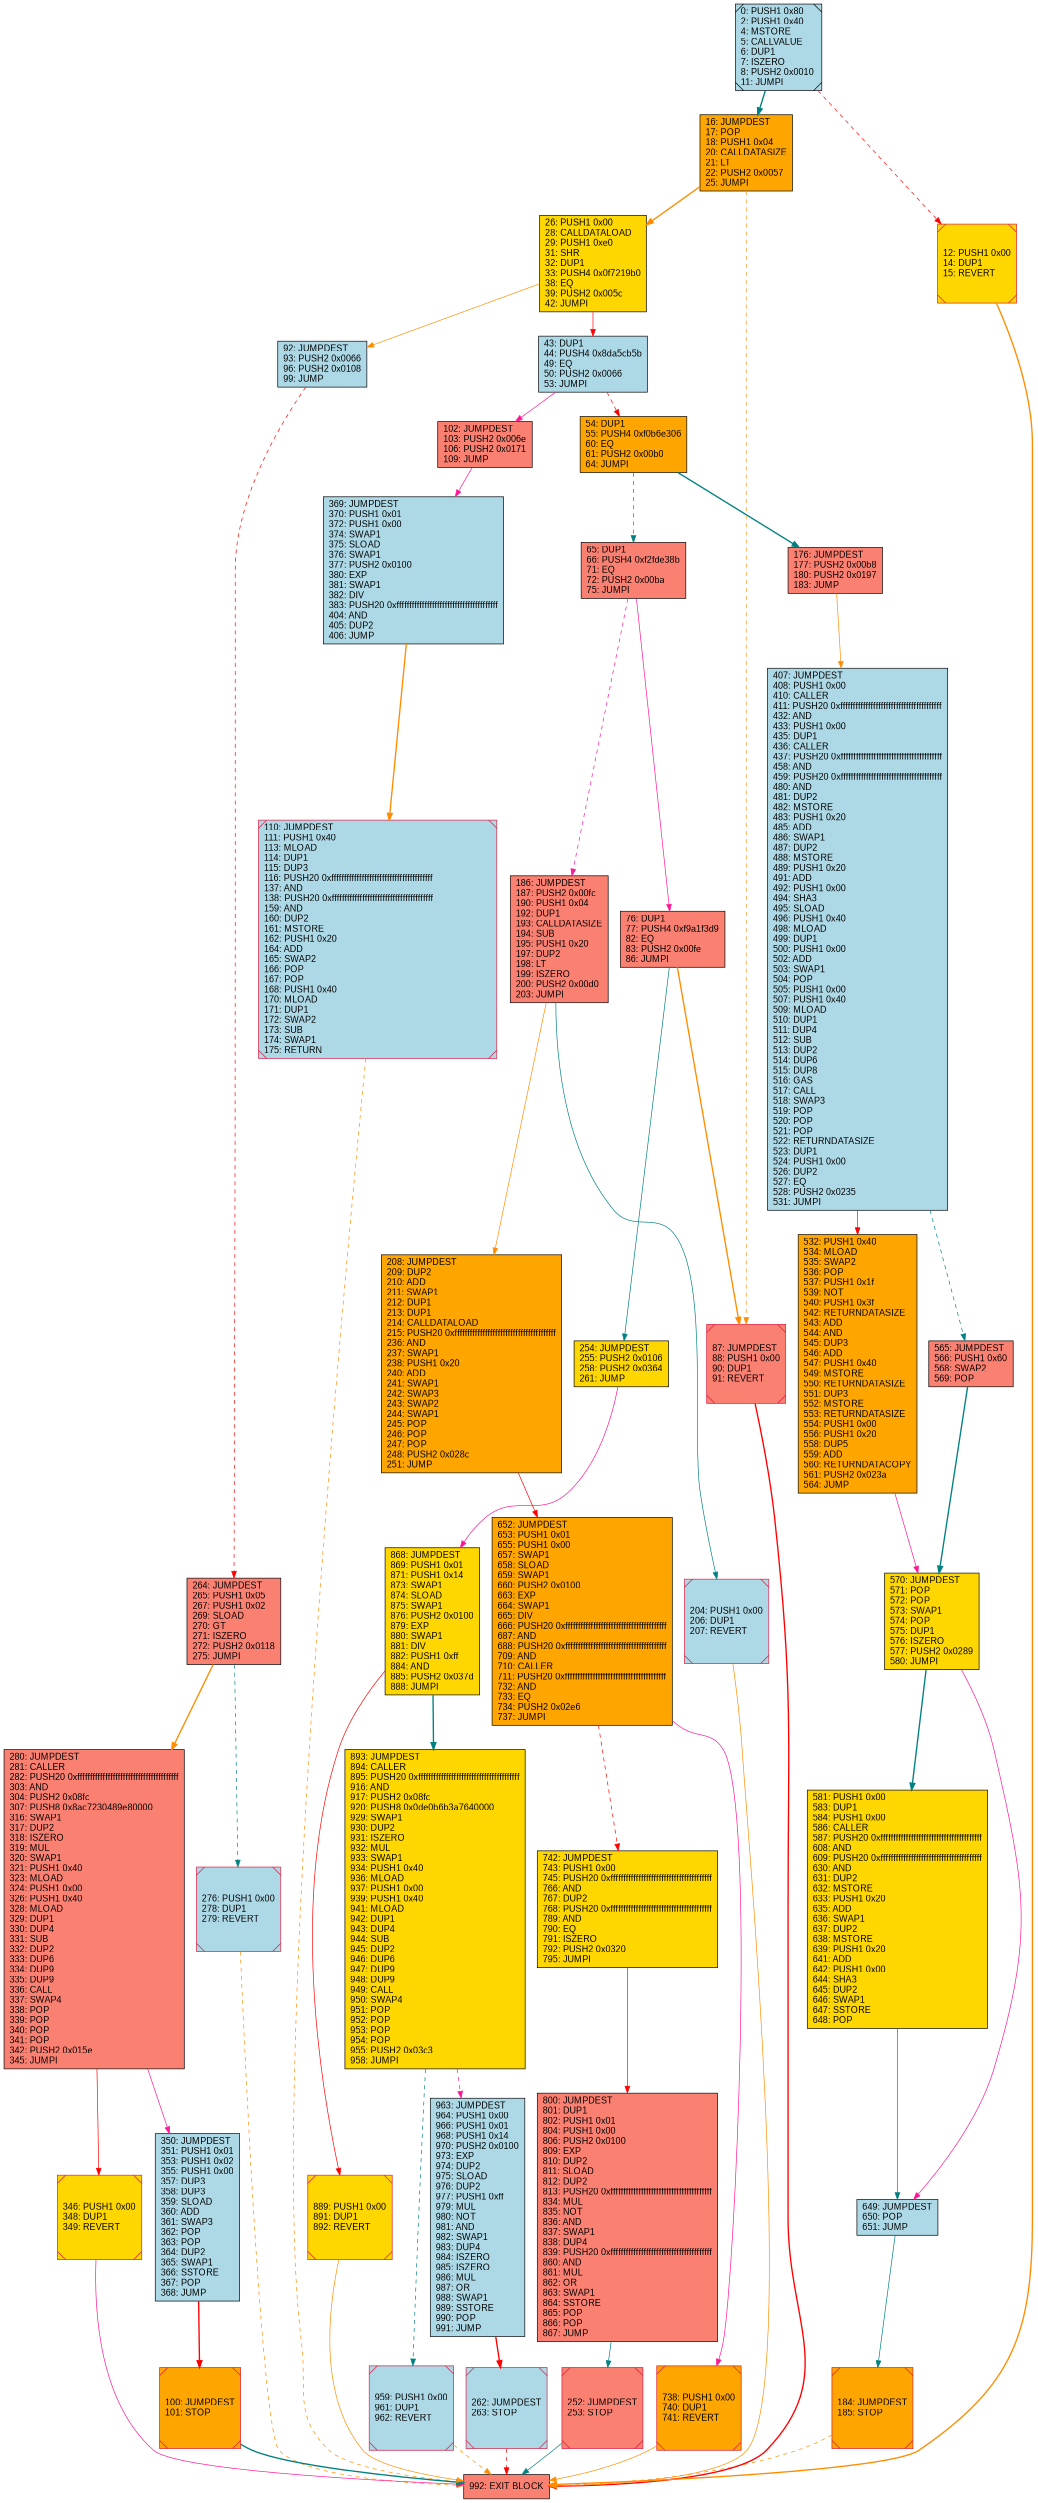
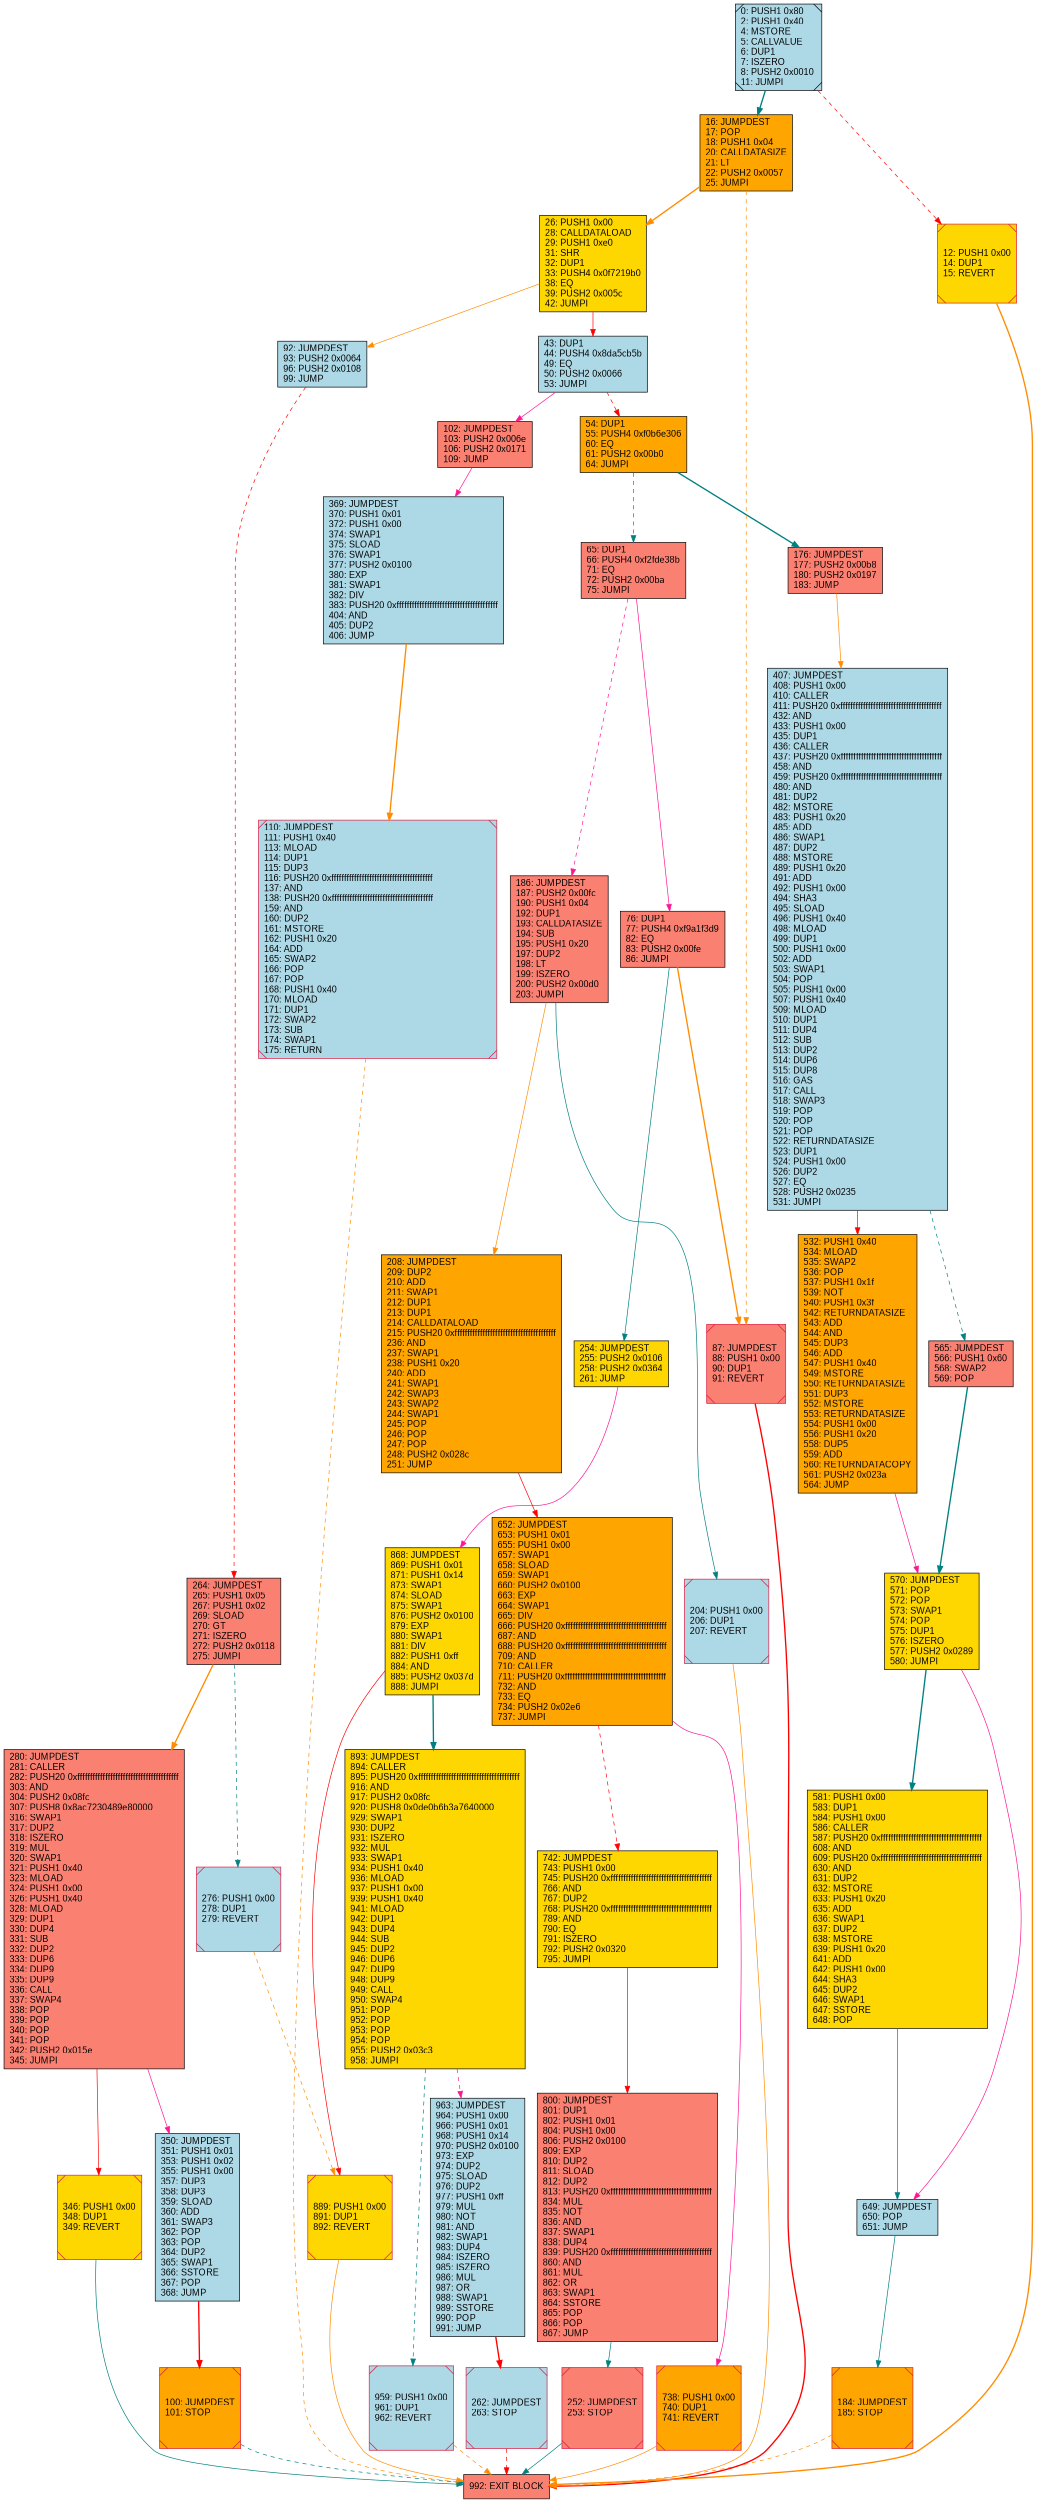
(322, 364) -> (322, 364)
(259, 2293) -> (289, 2049)
(202, 2464) -> (202, 2464)
(347, 2470) -> (347, 2470)
